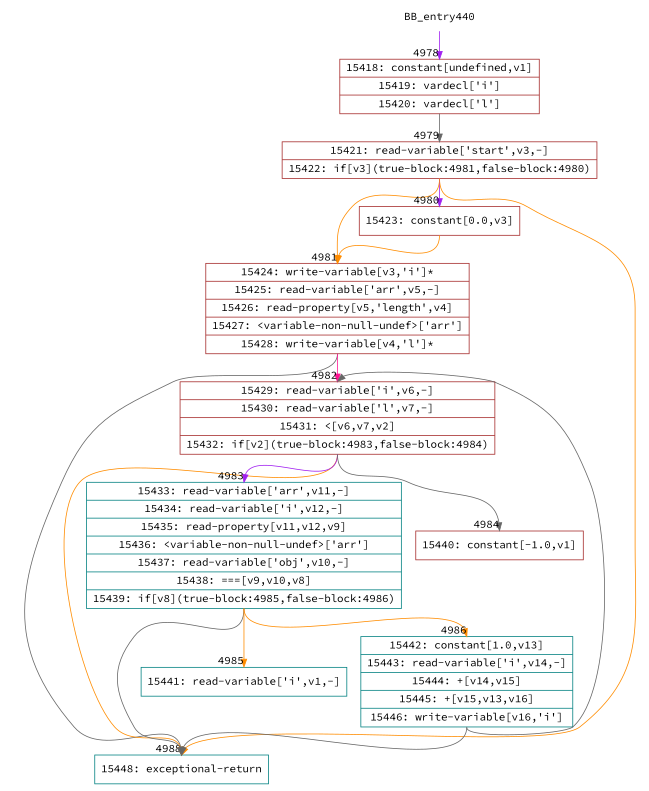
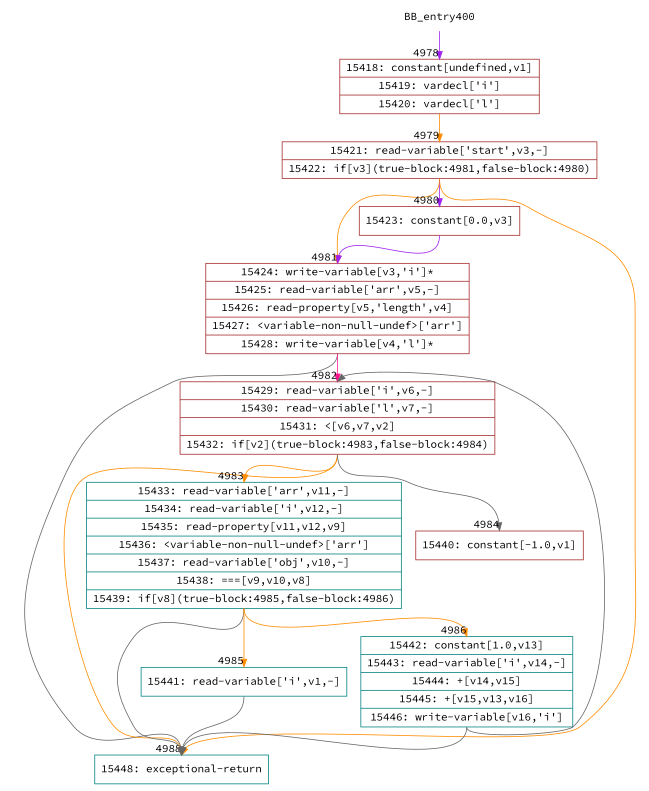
(440, 17) -> (440, 17)
(440, 124) -> (440, 124)
(392, 250) -> (392, 250)
(295, 469) -> (295, 469)
none -> (217, 725)
